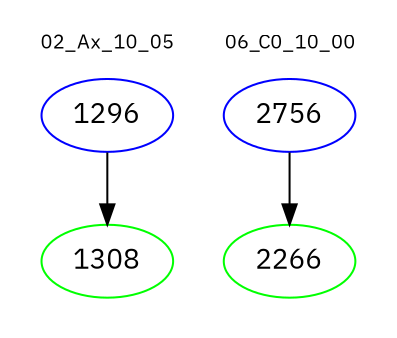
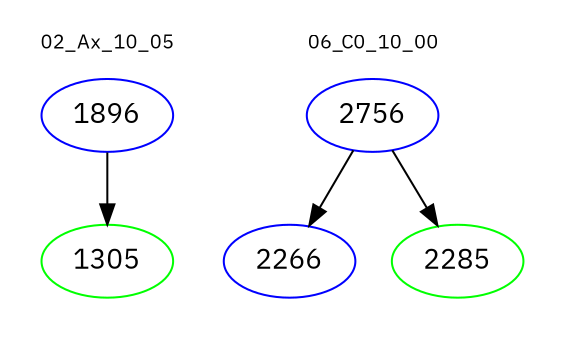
(107, 115) -> (107, 115)
(107, 261) -> (107, 261)
(290, 261) -> (290, 261)
none -> (458, 261)
